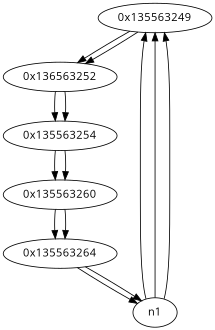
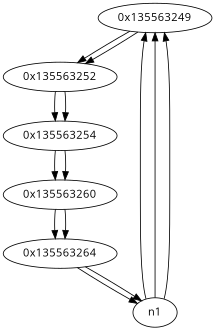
(60, 77) -> (60, 77)
